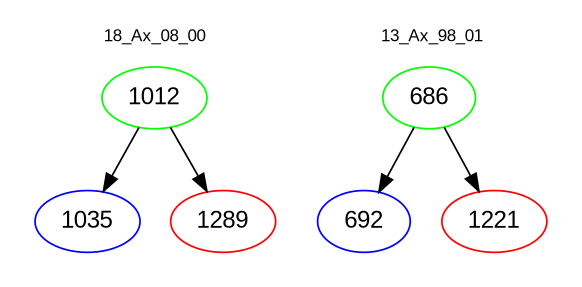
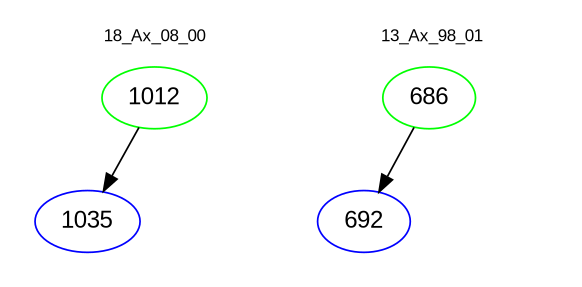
(223, 221) -> none
(494, 221) -> none
